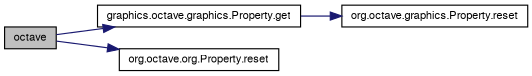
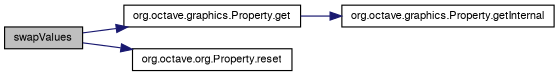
(199, 16) -> (212, 16)
(435, 16) -> (448, 16)
(30, 38) -> (44, 38)
